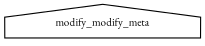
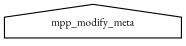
(103, 23) -> (93, 23)
